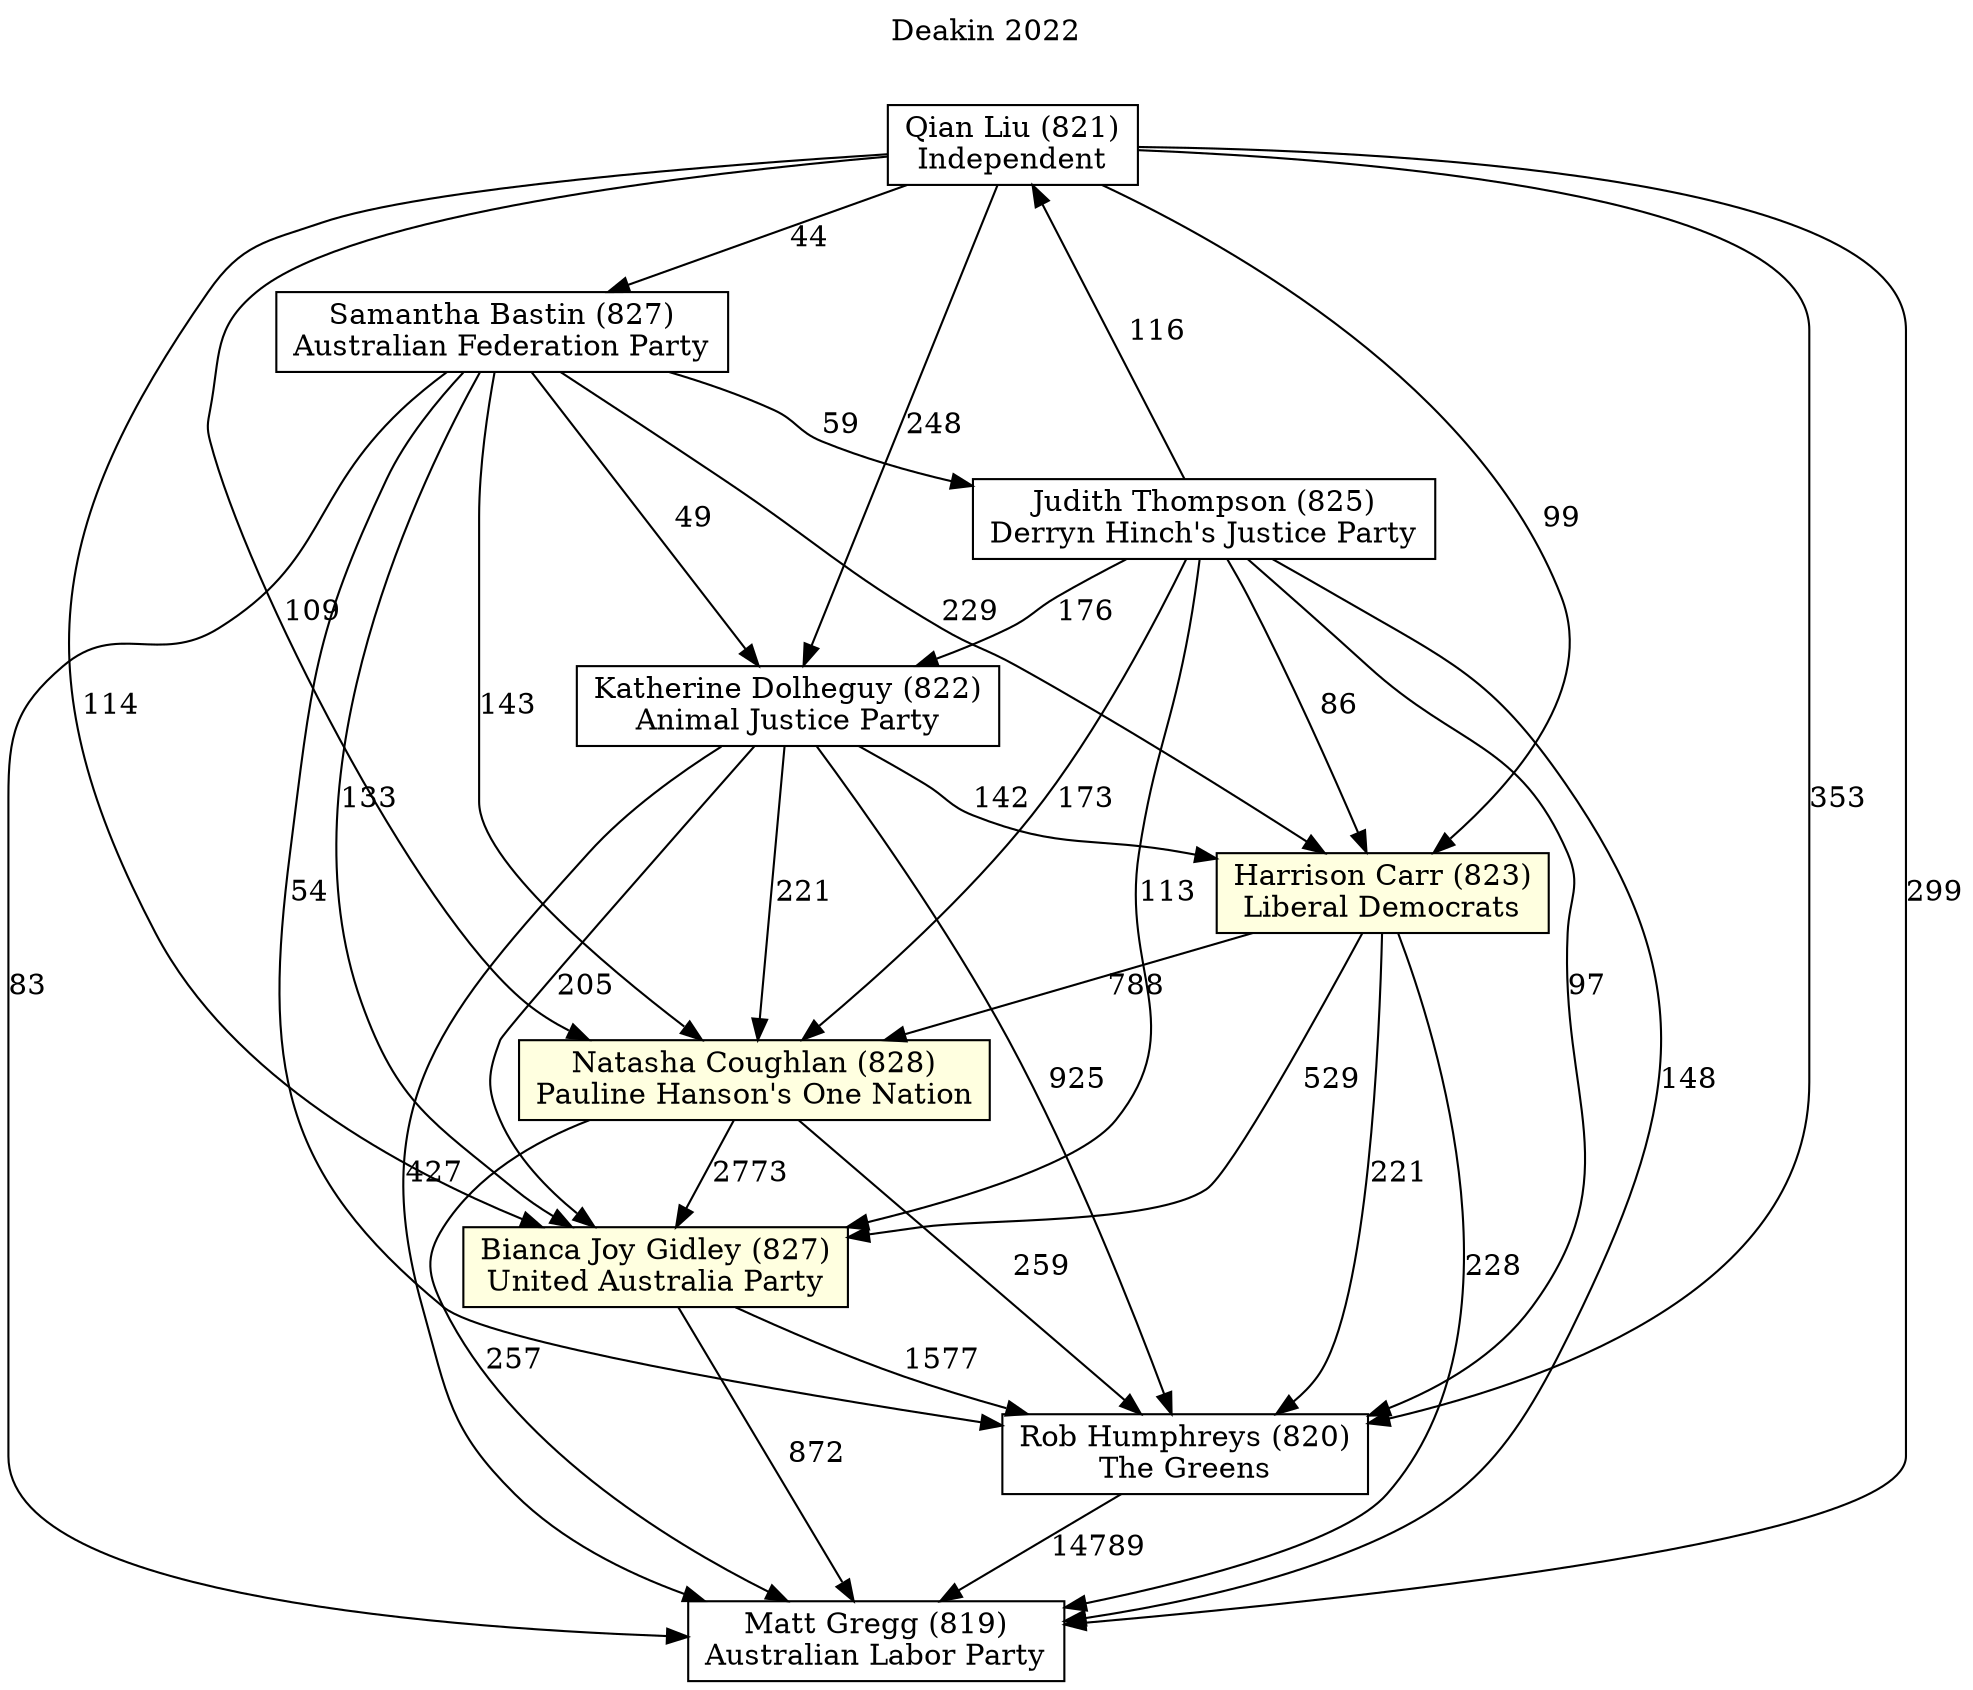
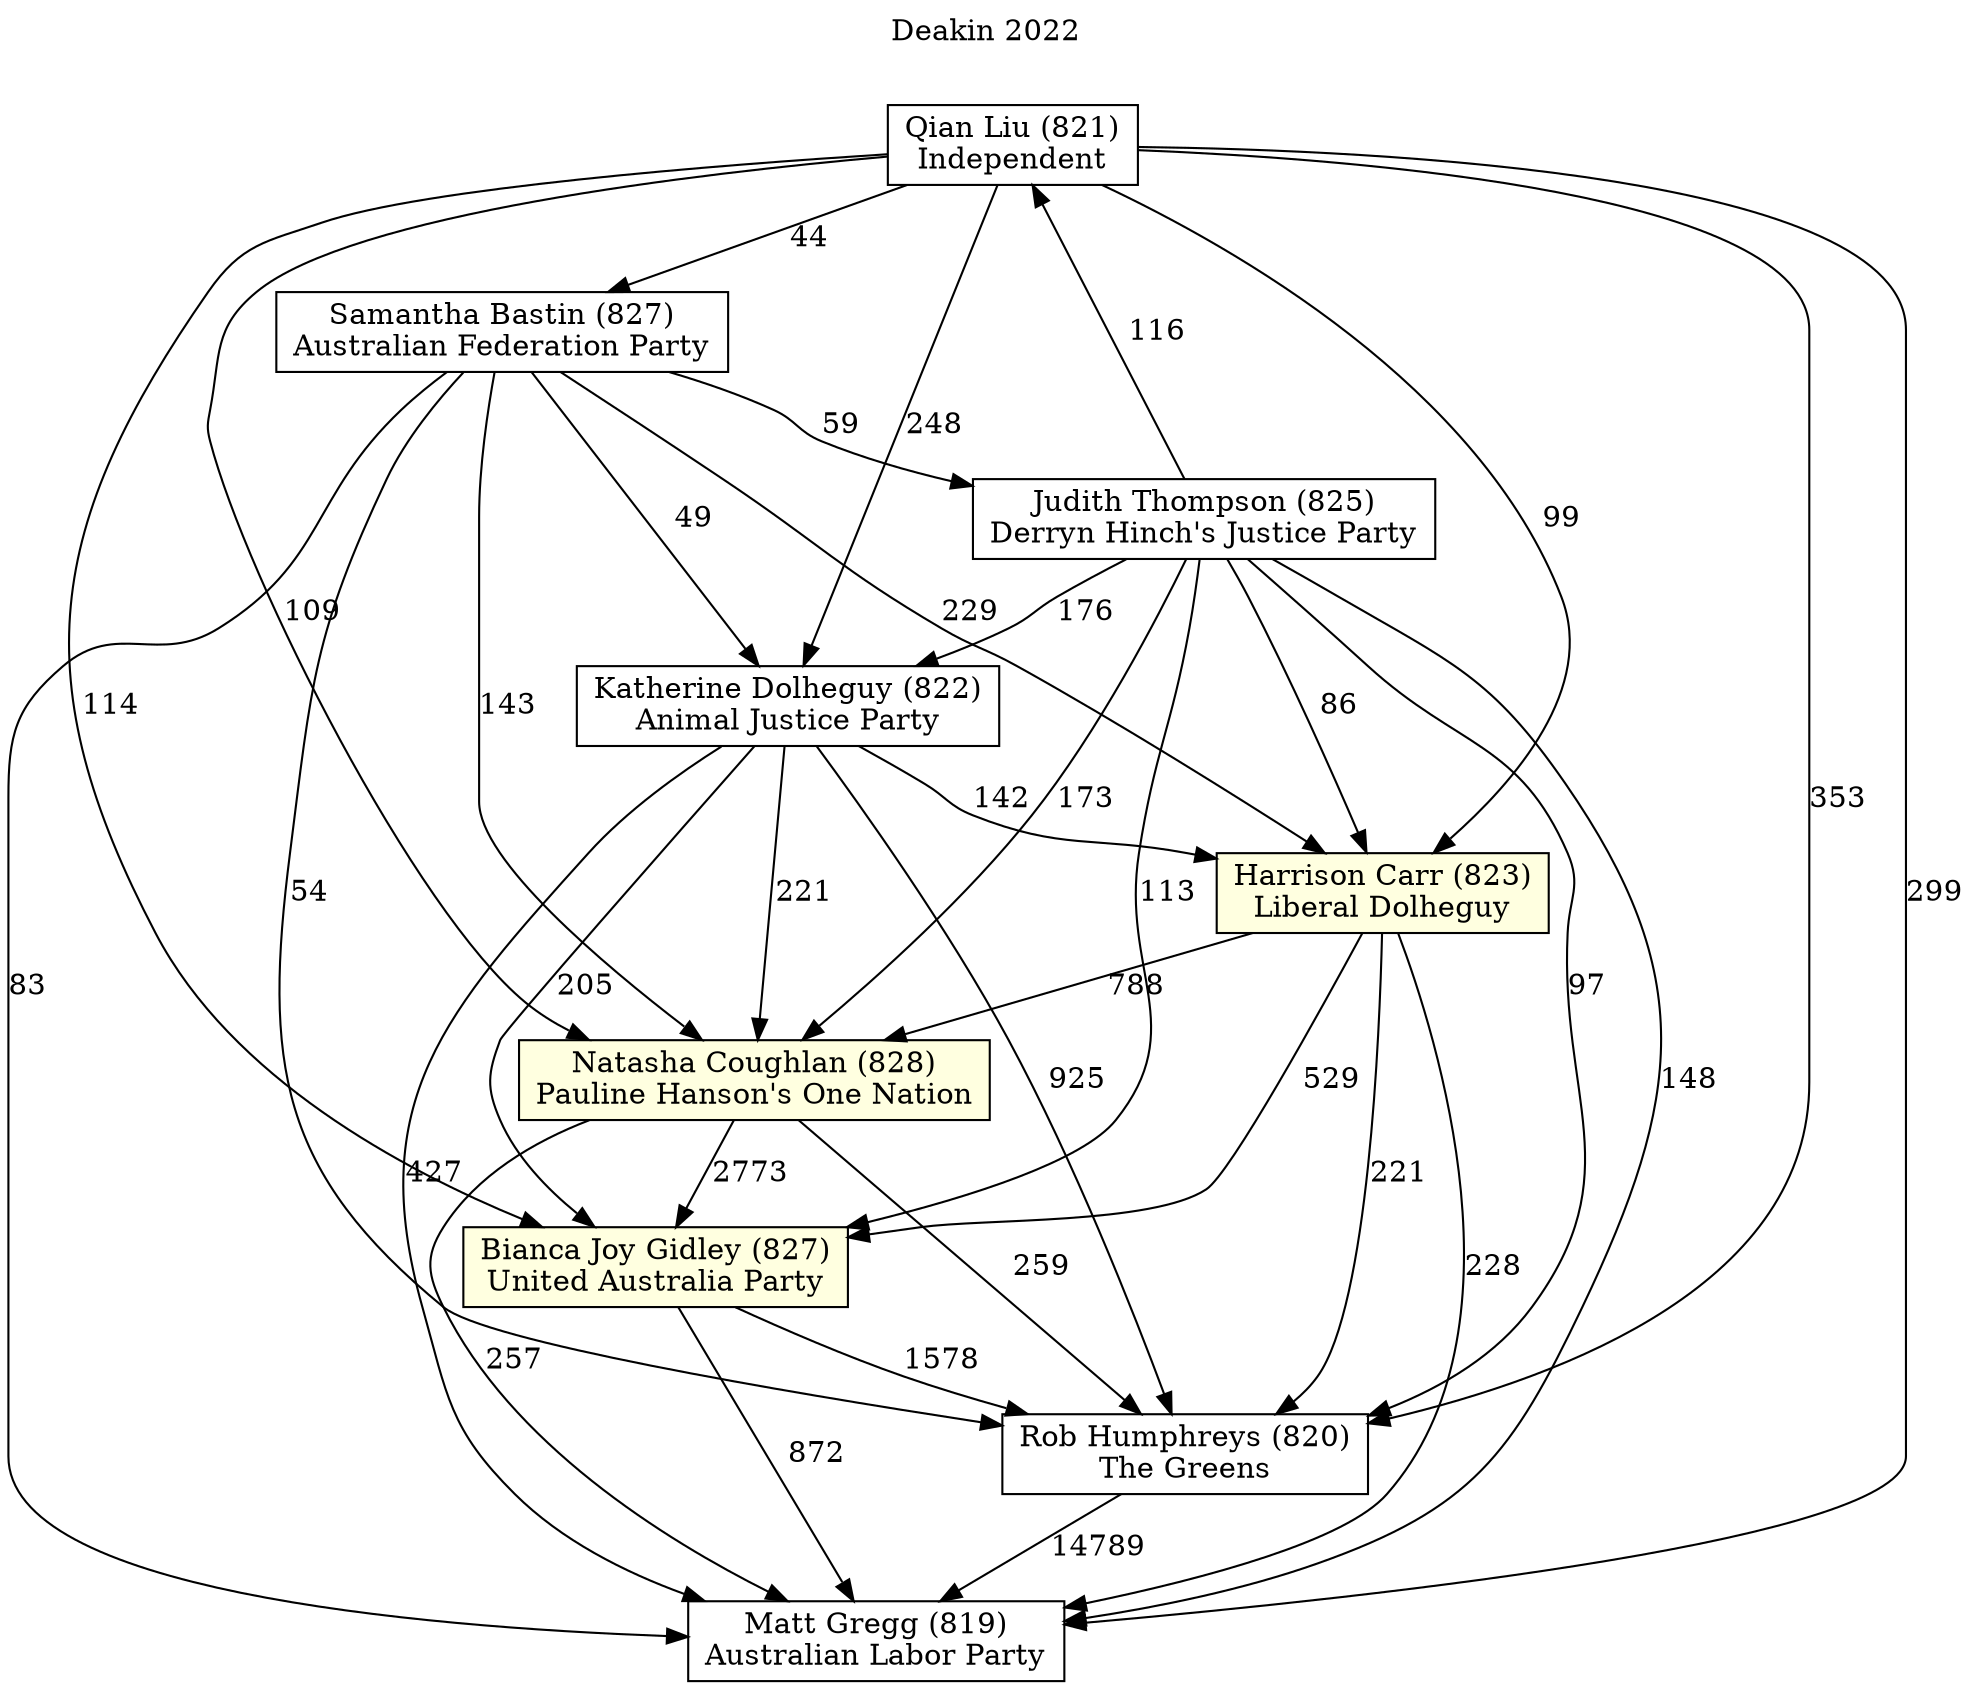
(337, 822) -> none
(1383, 893) -> (1383, 893)
(942, 1361) -> (942, 1361)
